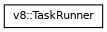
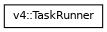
(53, 16) -> (53, 16)
